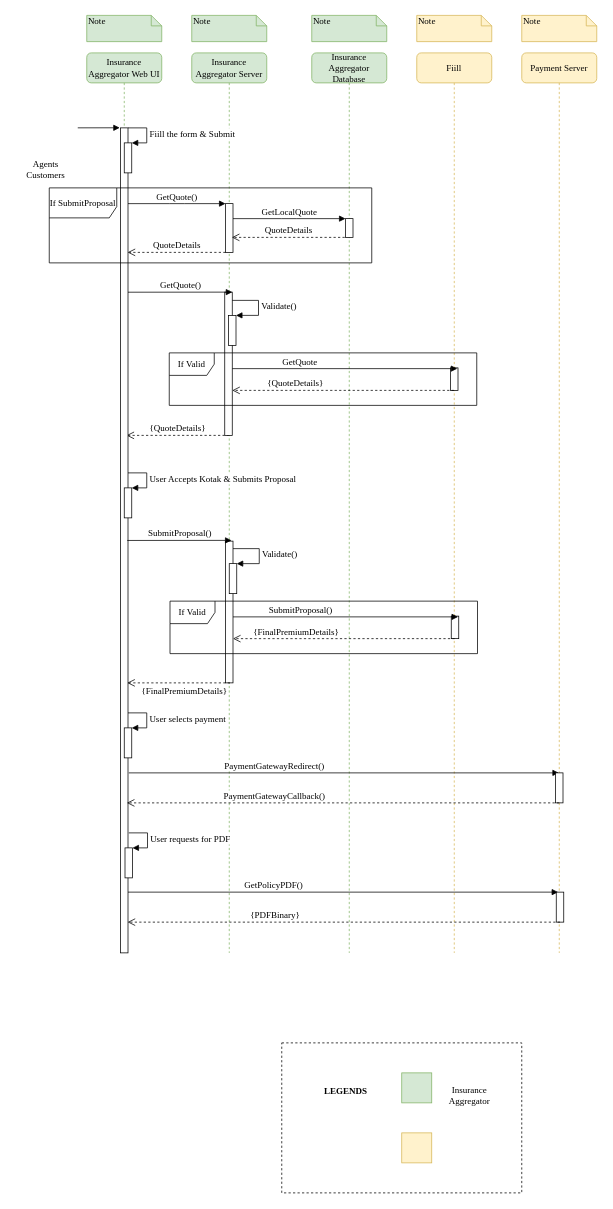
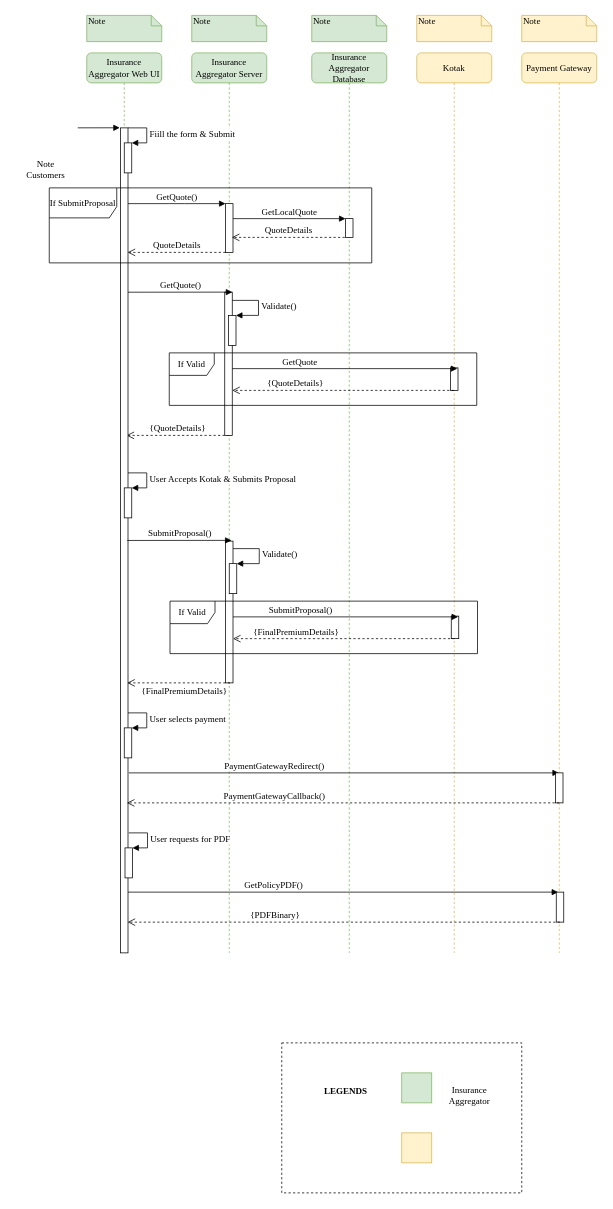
(454, 68) -> (454, 68)
(559, 68) -> (559, 68)
(46, 169) -> (46, 169)
